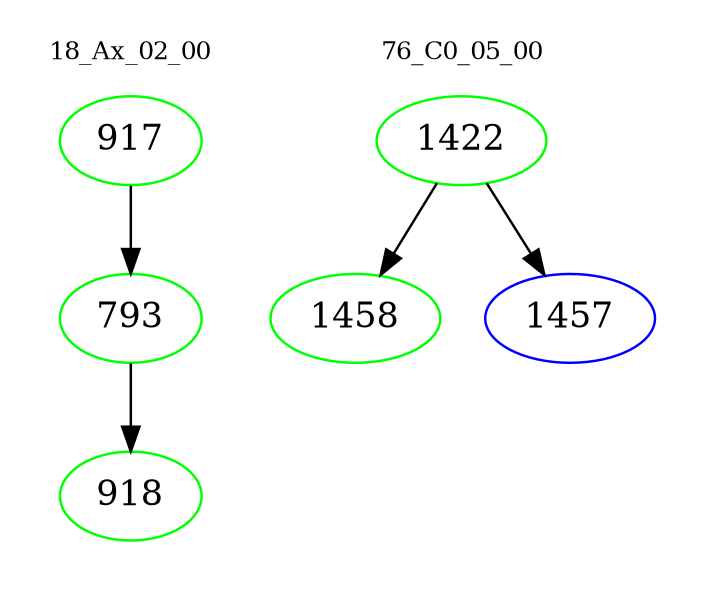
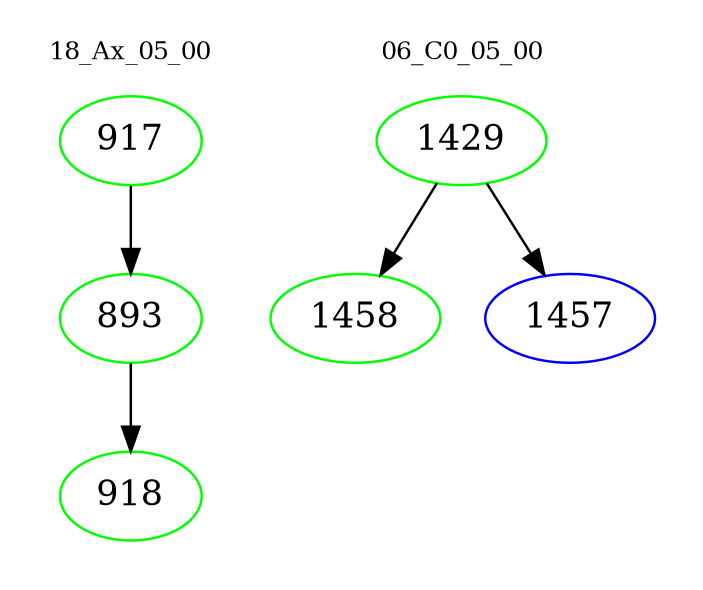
(131, 53) -> (131, 53)
(463, 53) -> (463, 53)
(462, 141) -> (462, 141)
(131, 318) -> (131, 318)
